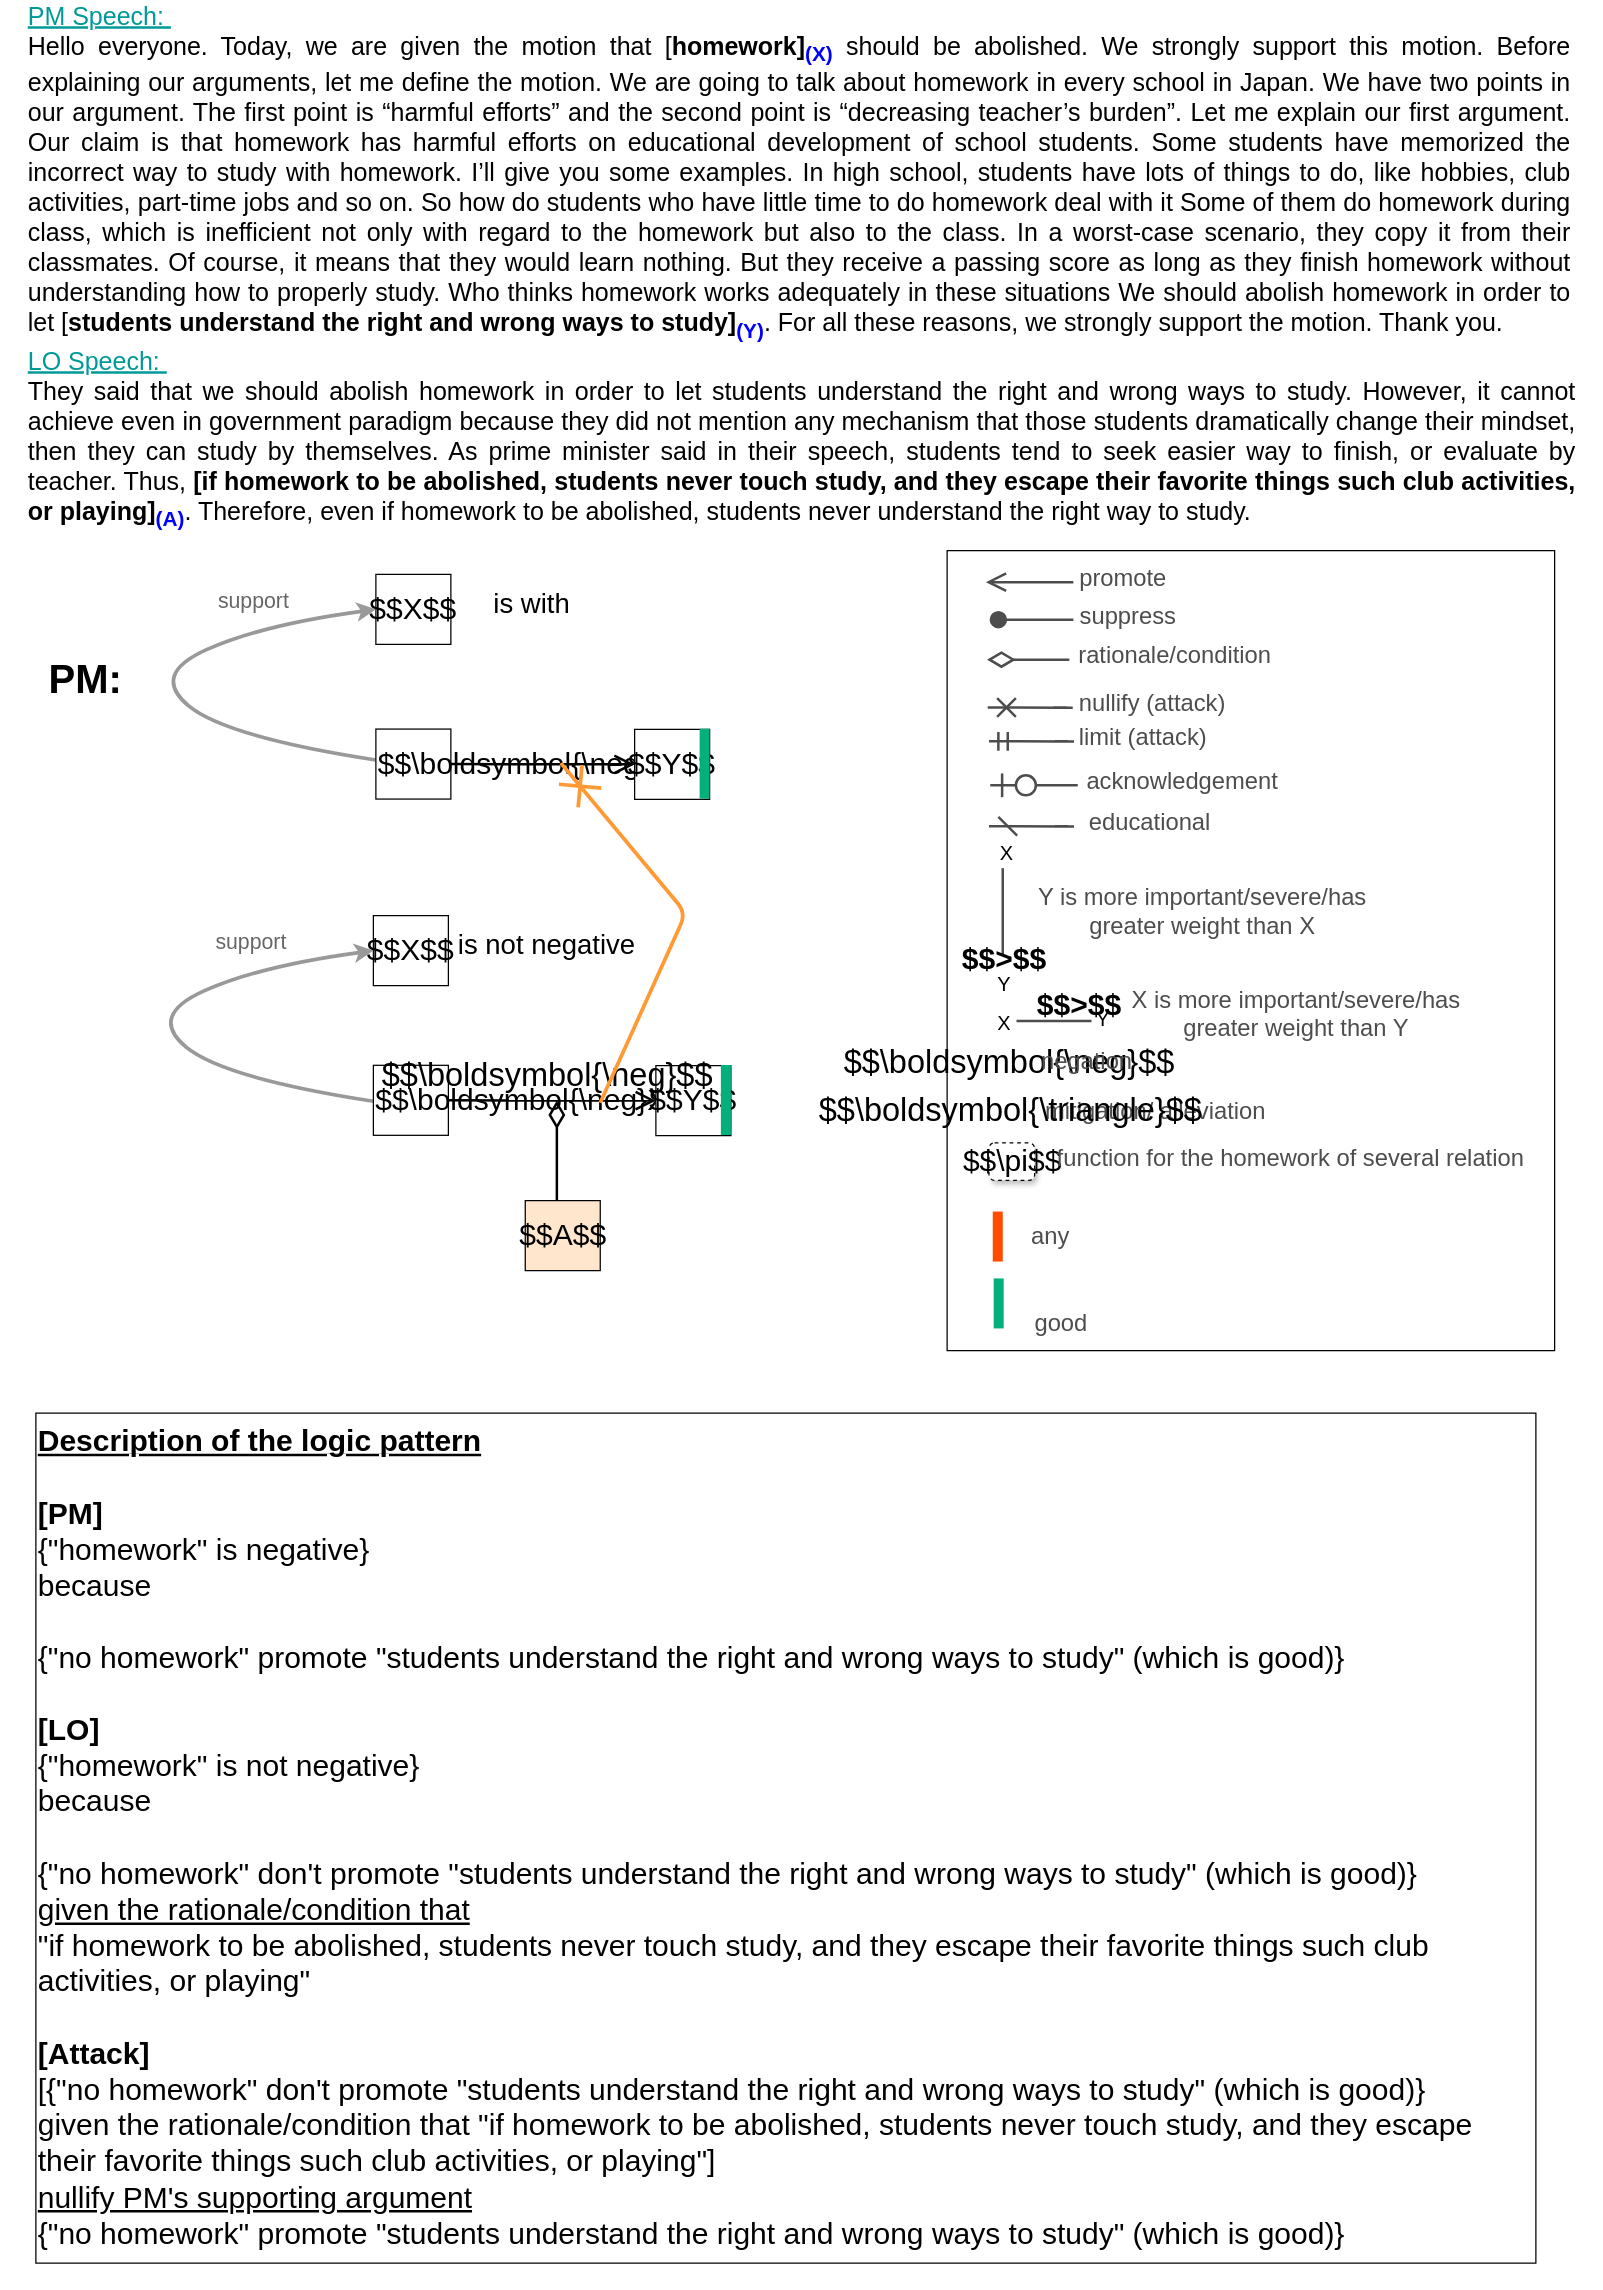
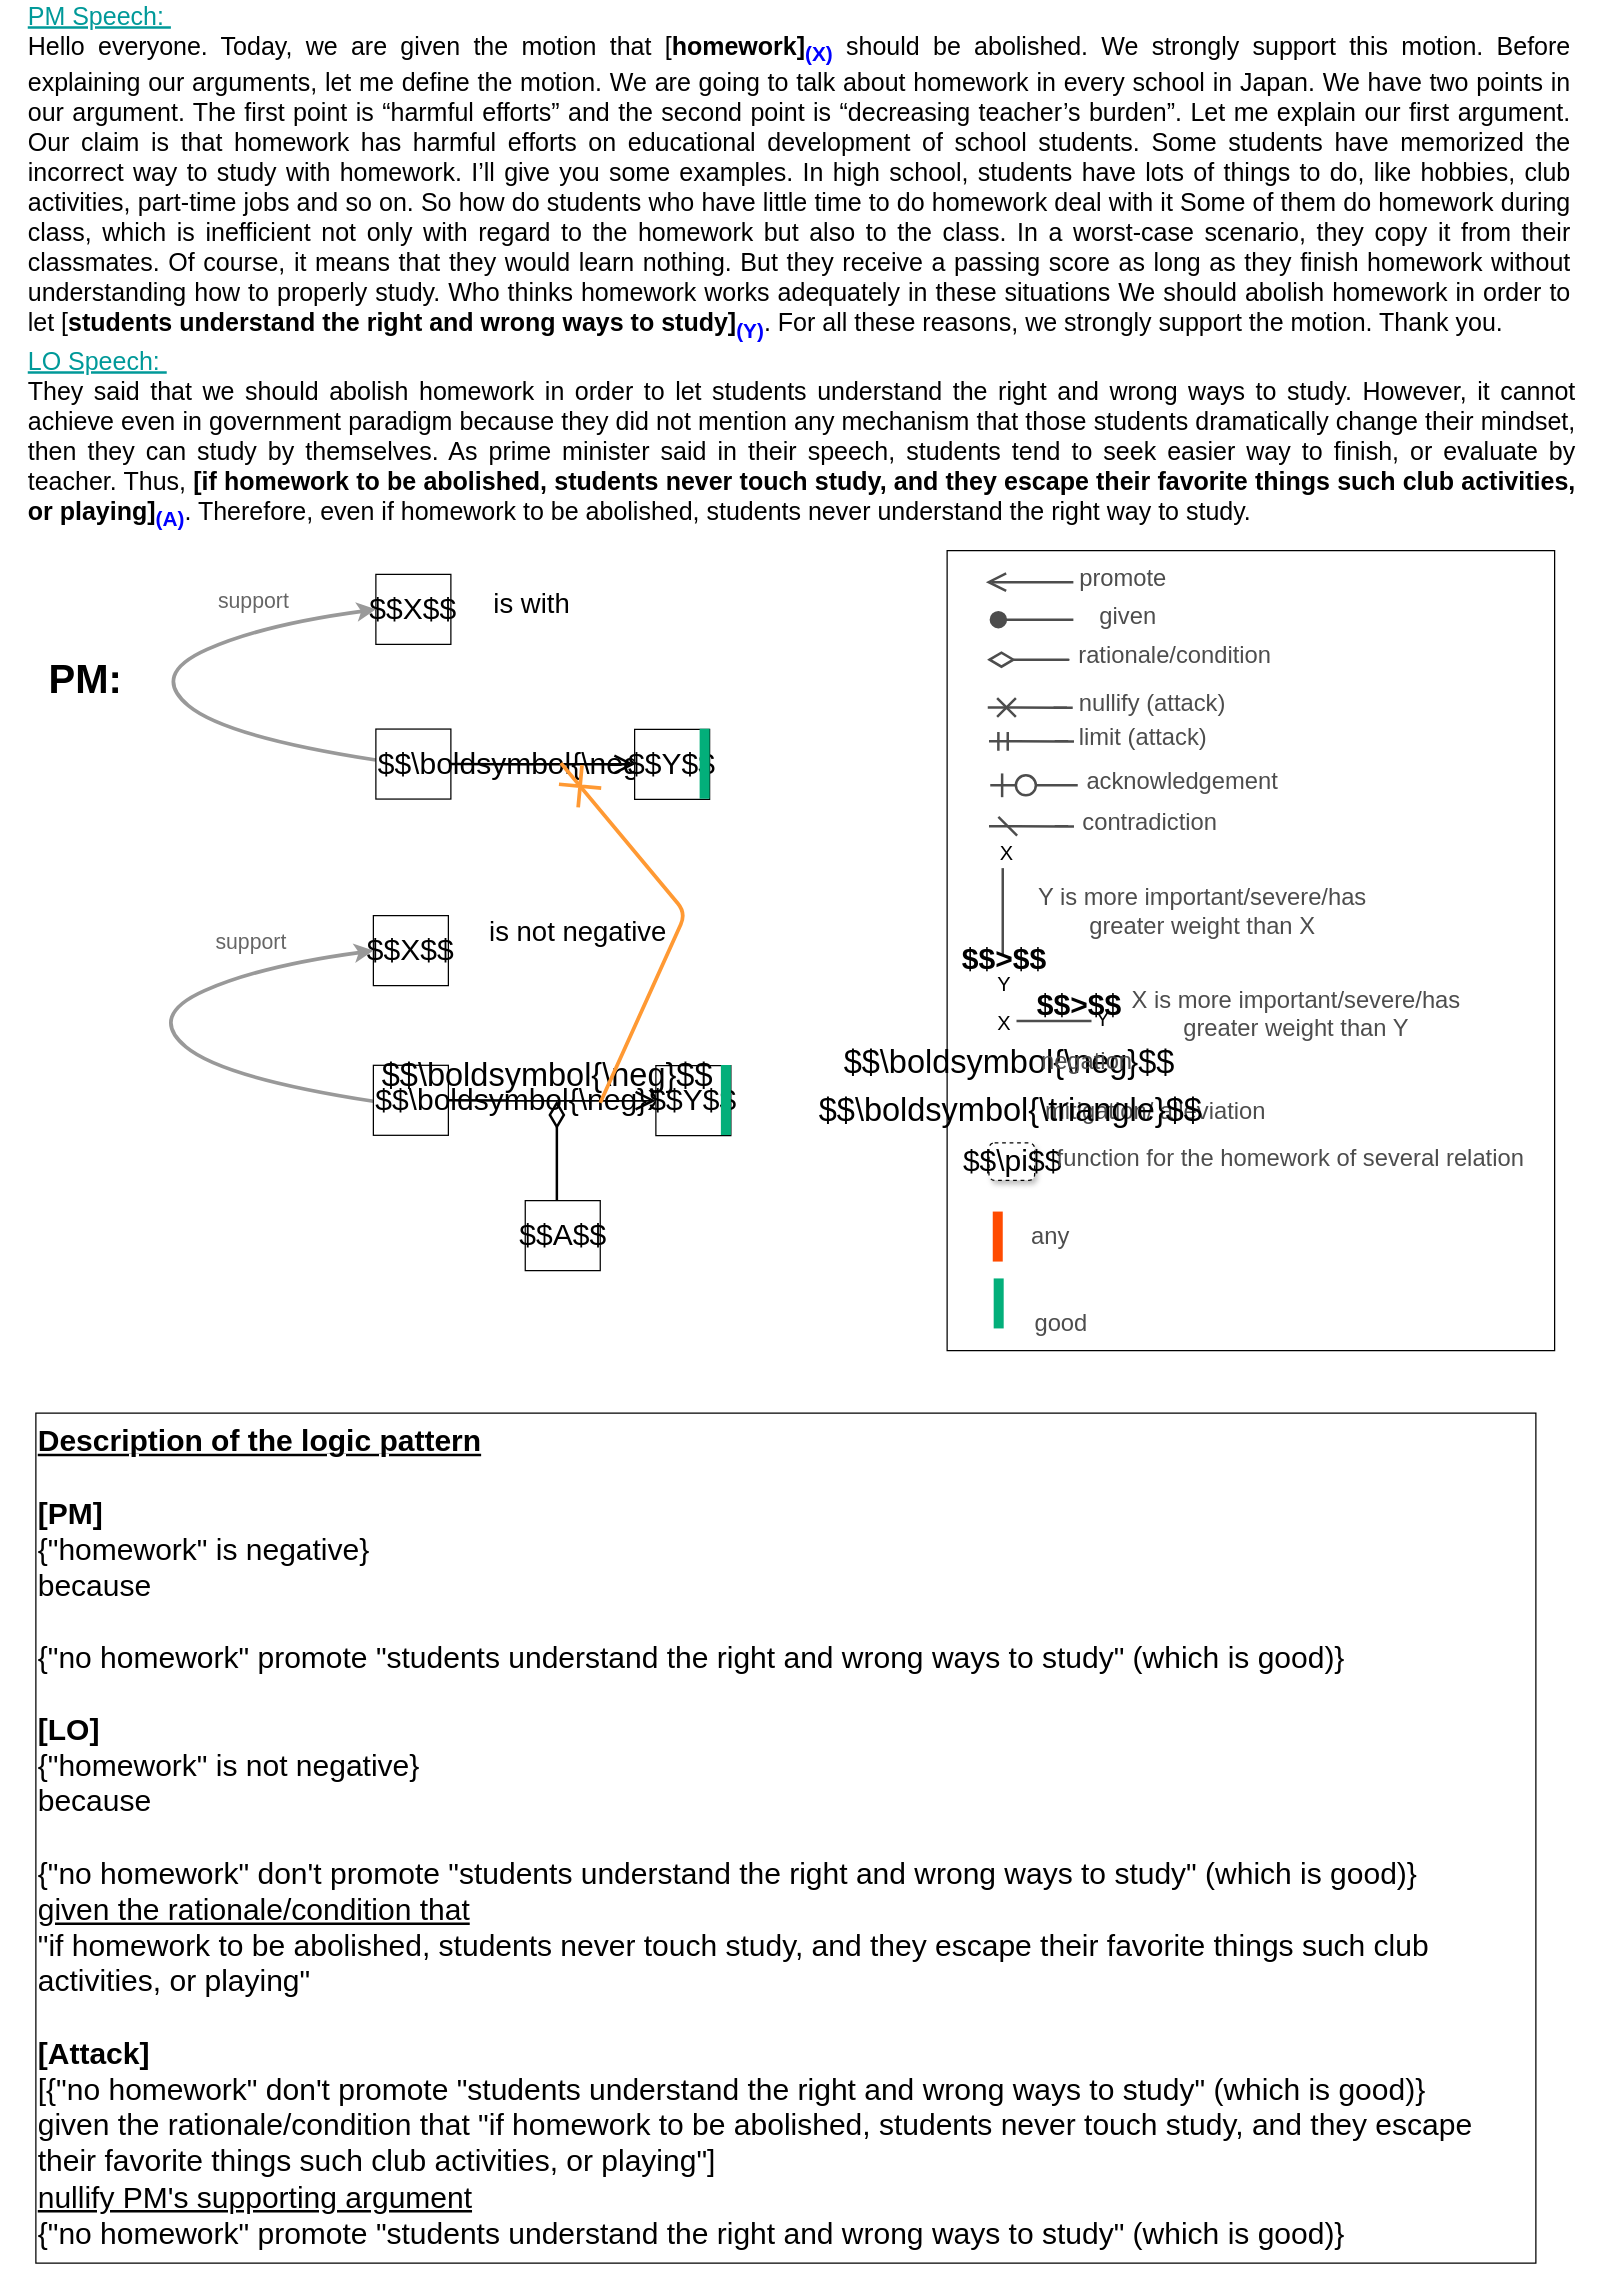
(1128, 617) -> (1128, 617)
(1150, 823) -> (1150, 823)
(547, 946) -> (578, 933)
(563, 1236) -> (563, 1236)
